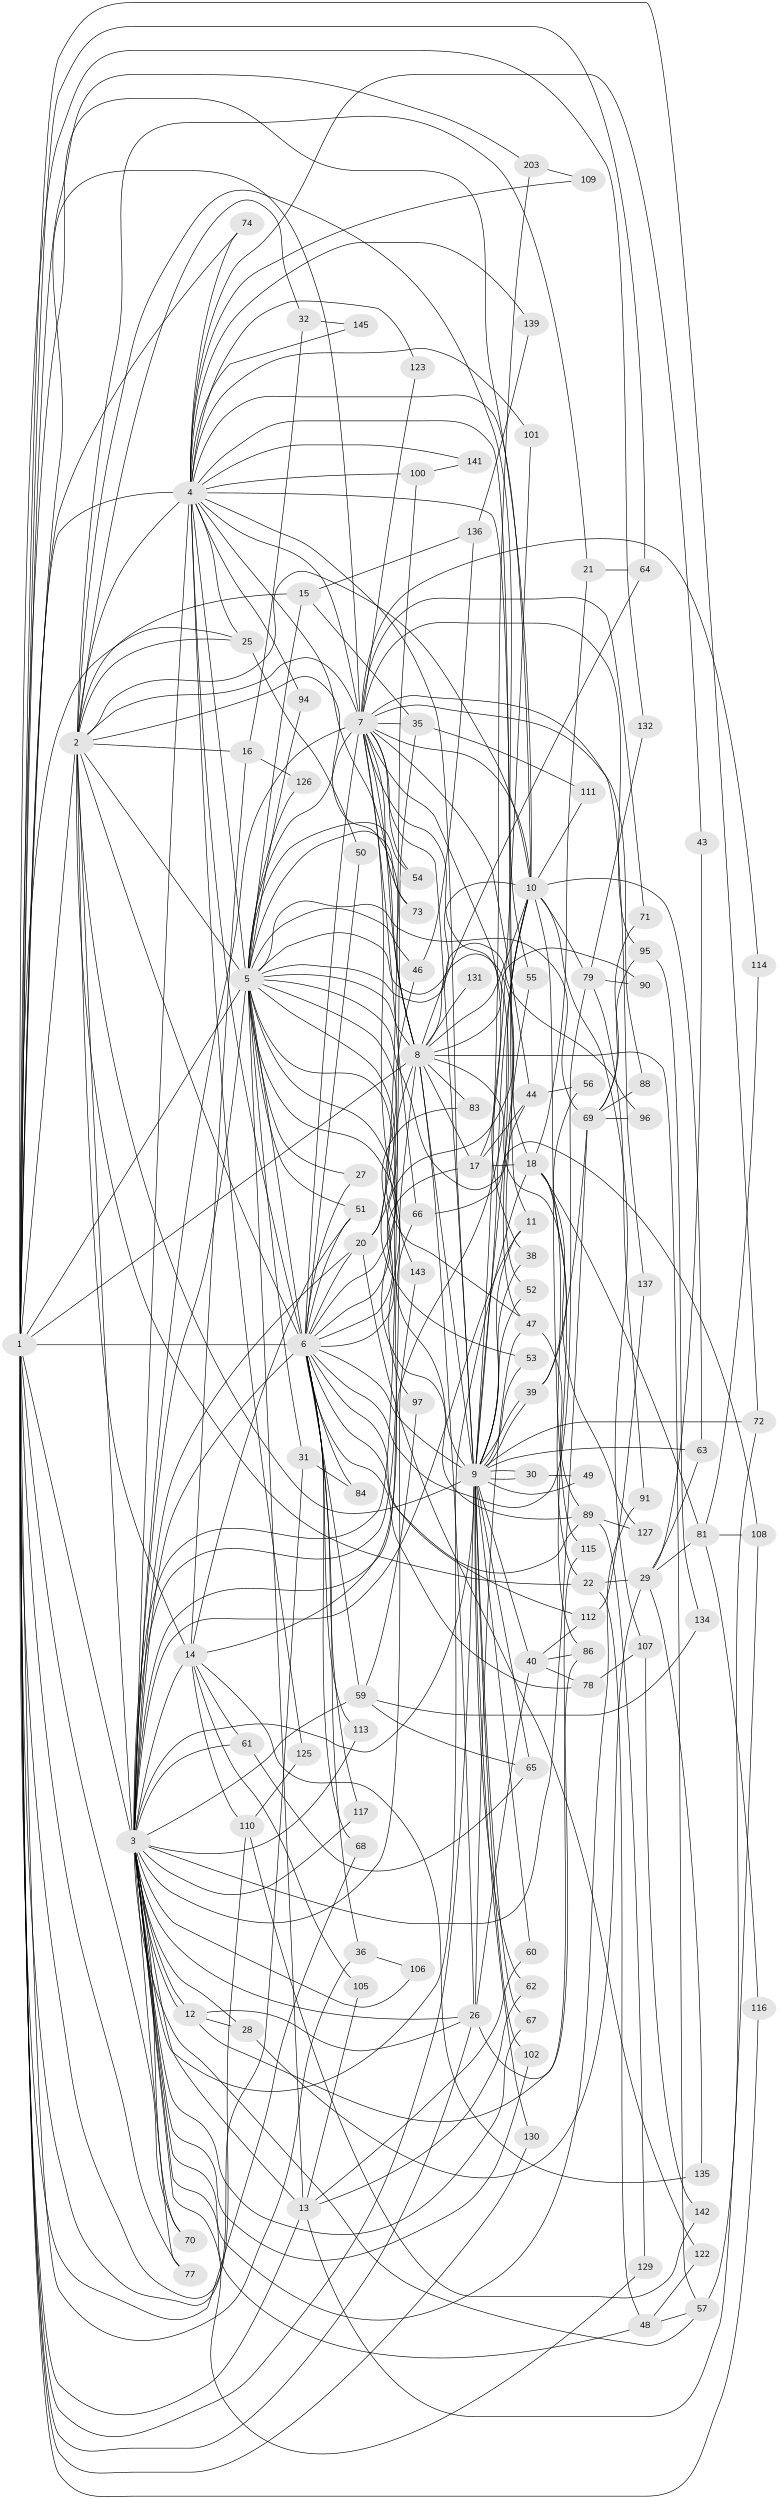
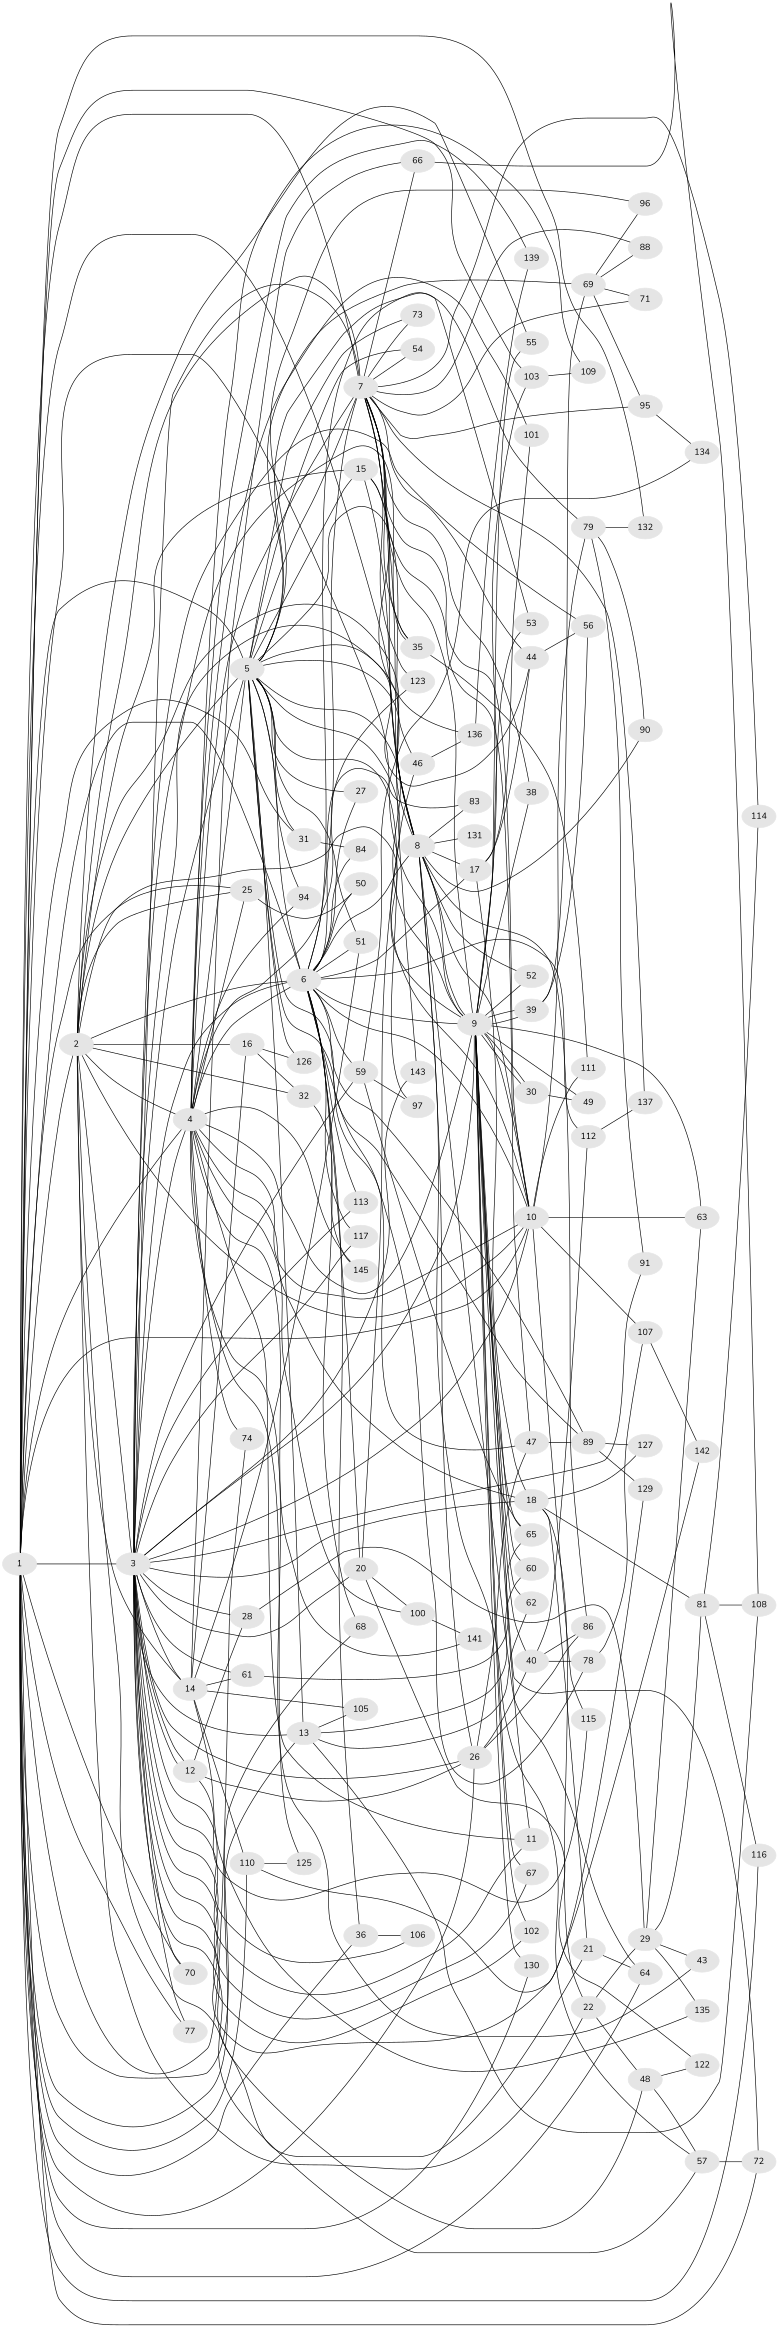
(531, 166) -> (531, 377)
(350, 755) -> (389, 658)
(553, 1742) -> (158, 802)
